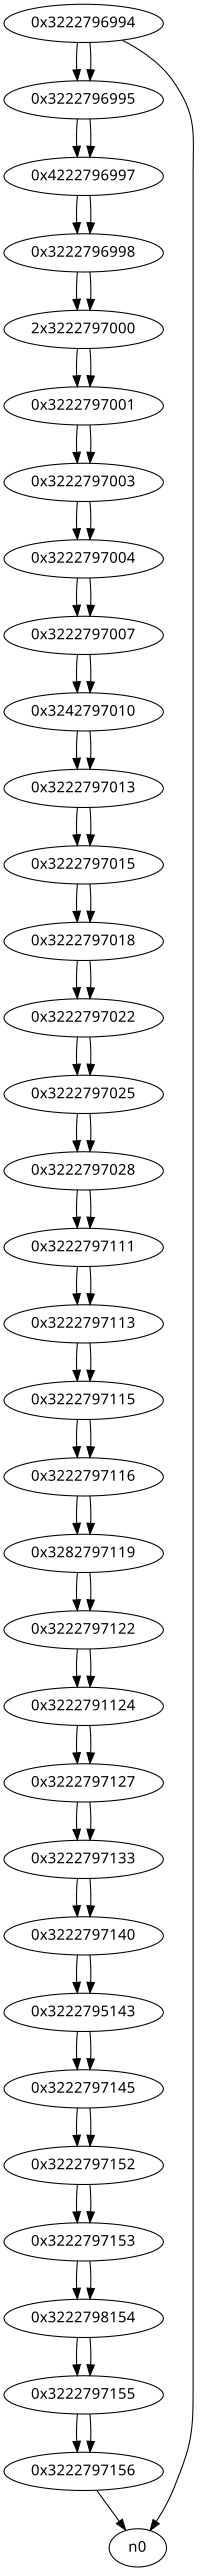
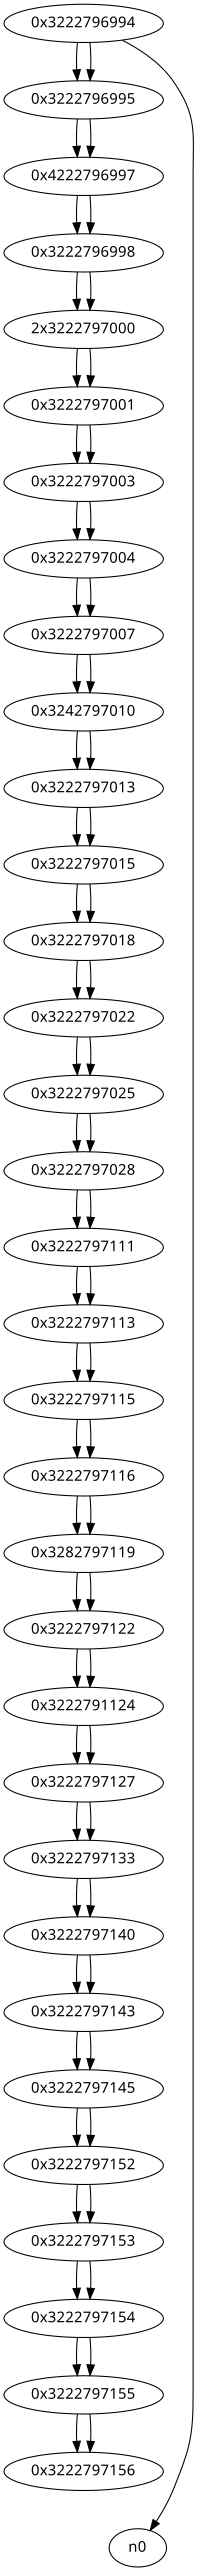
(84, 2012) -> (84, 2012)
(84, 2318) -> (84, 2318)
(108, 2506) -> none
